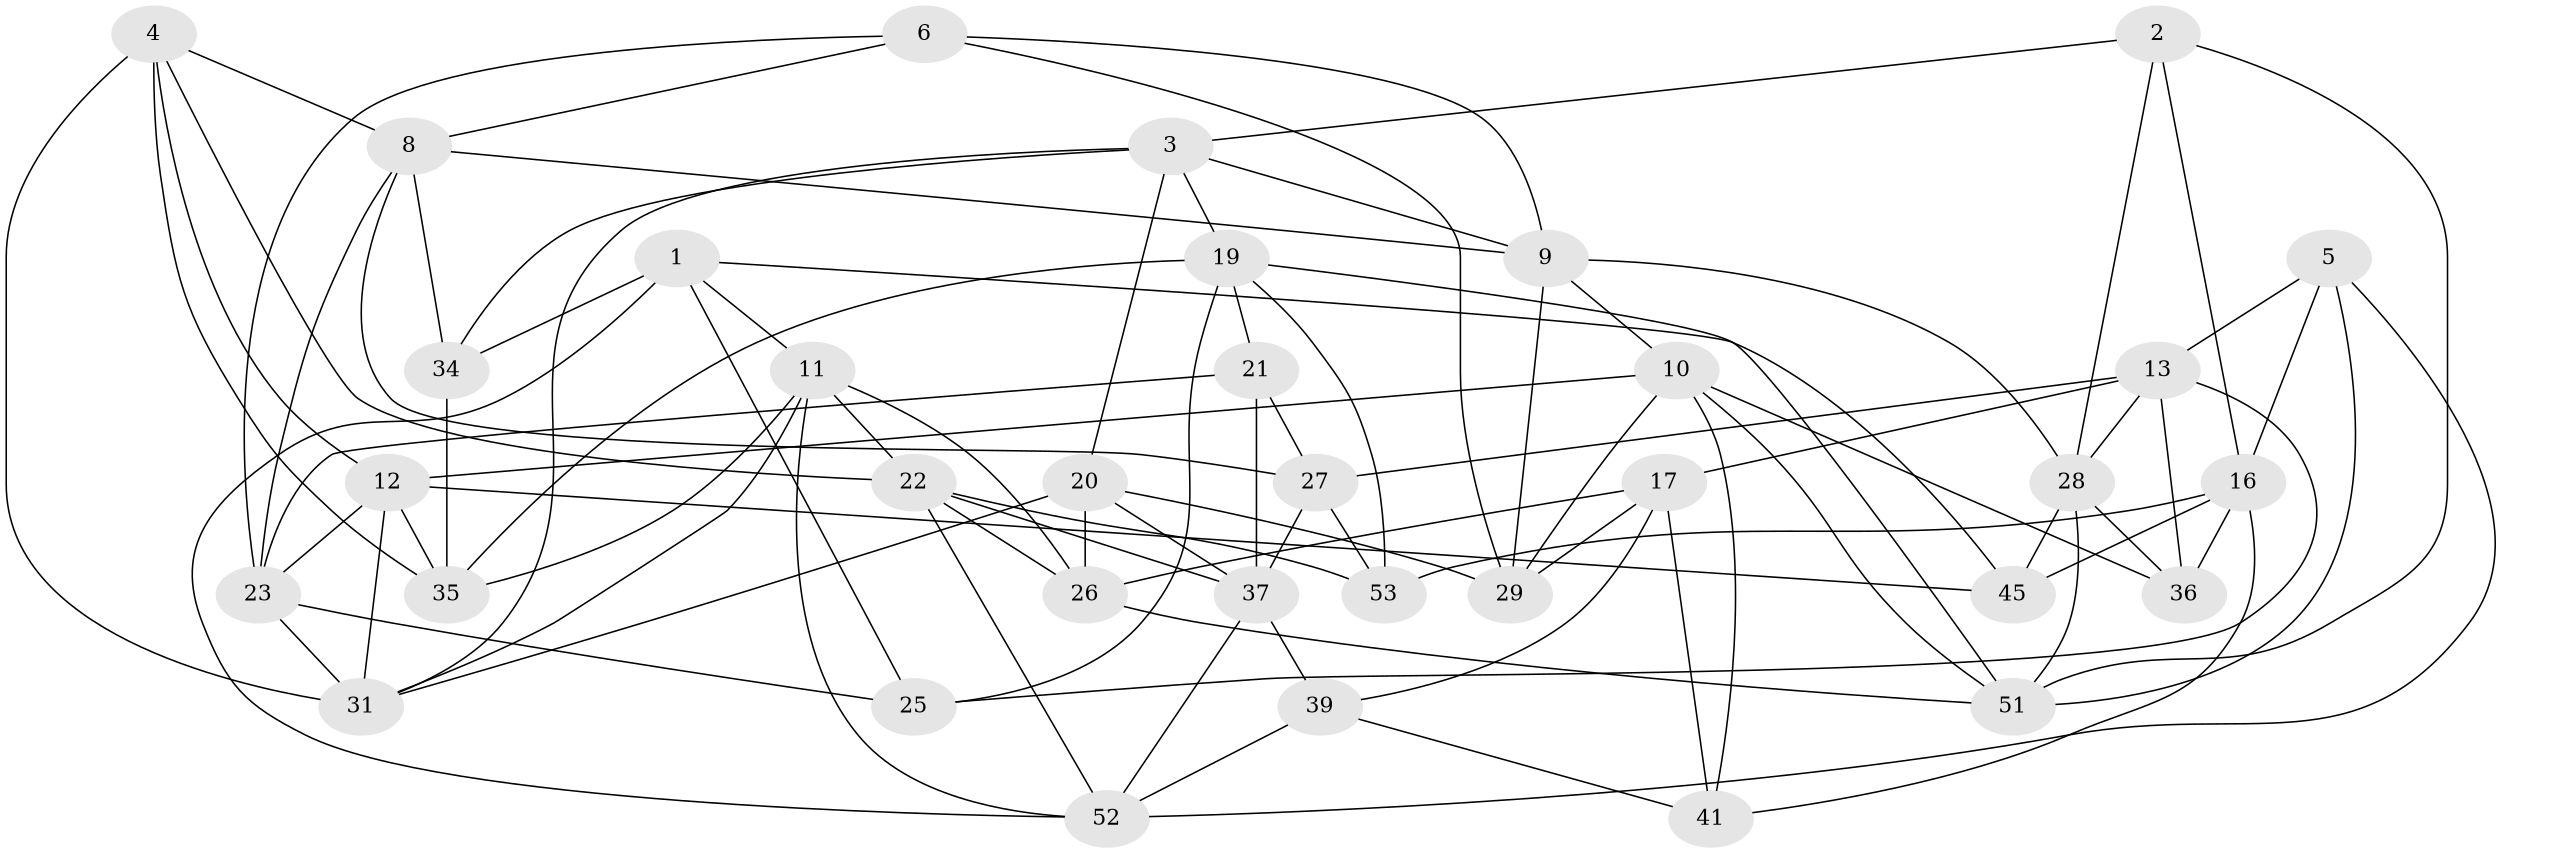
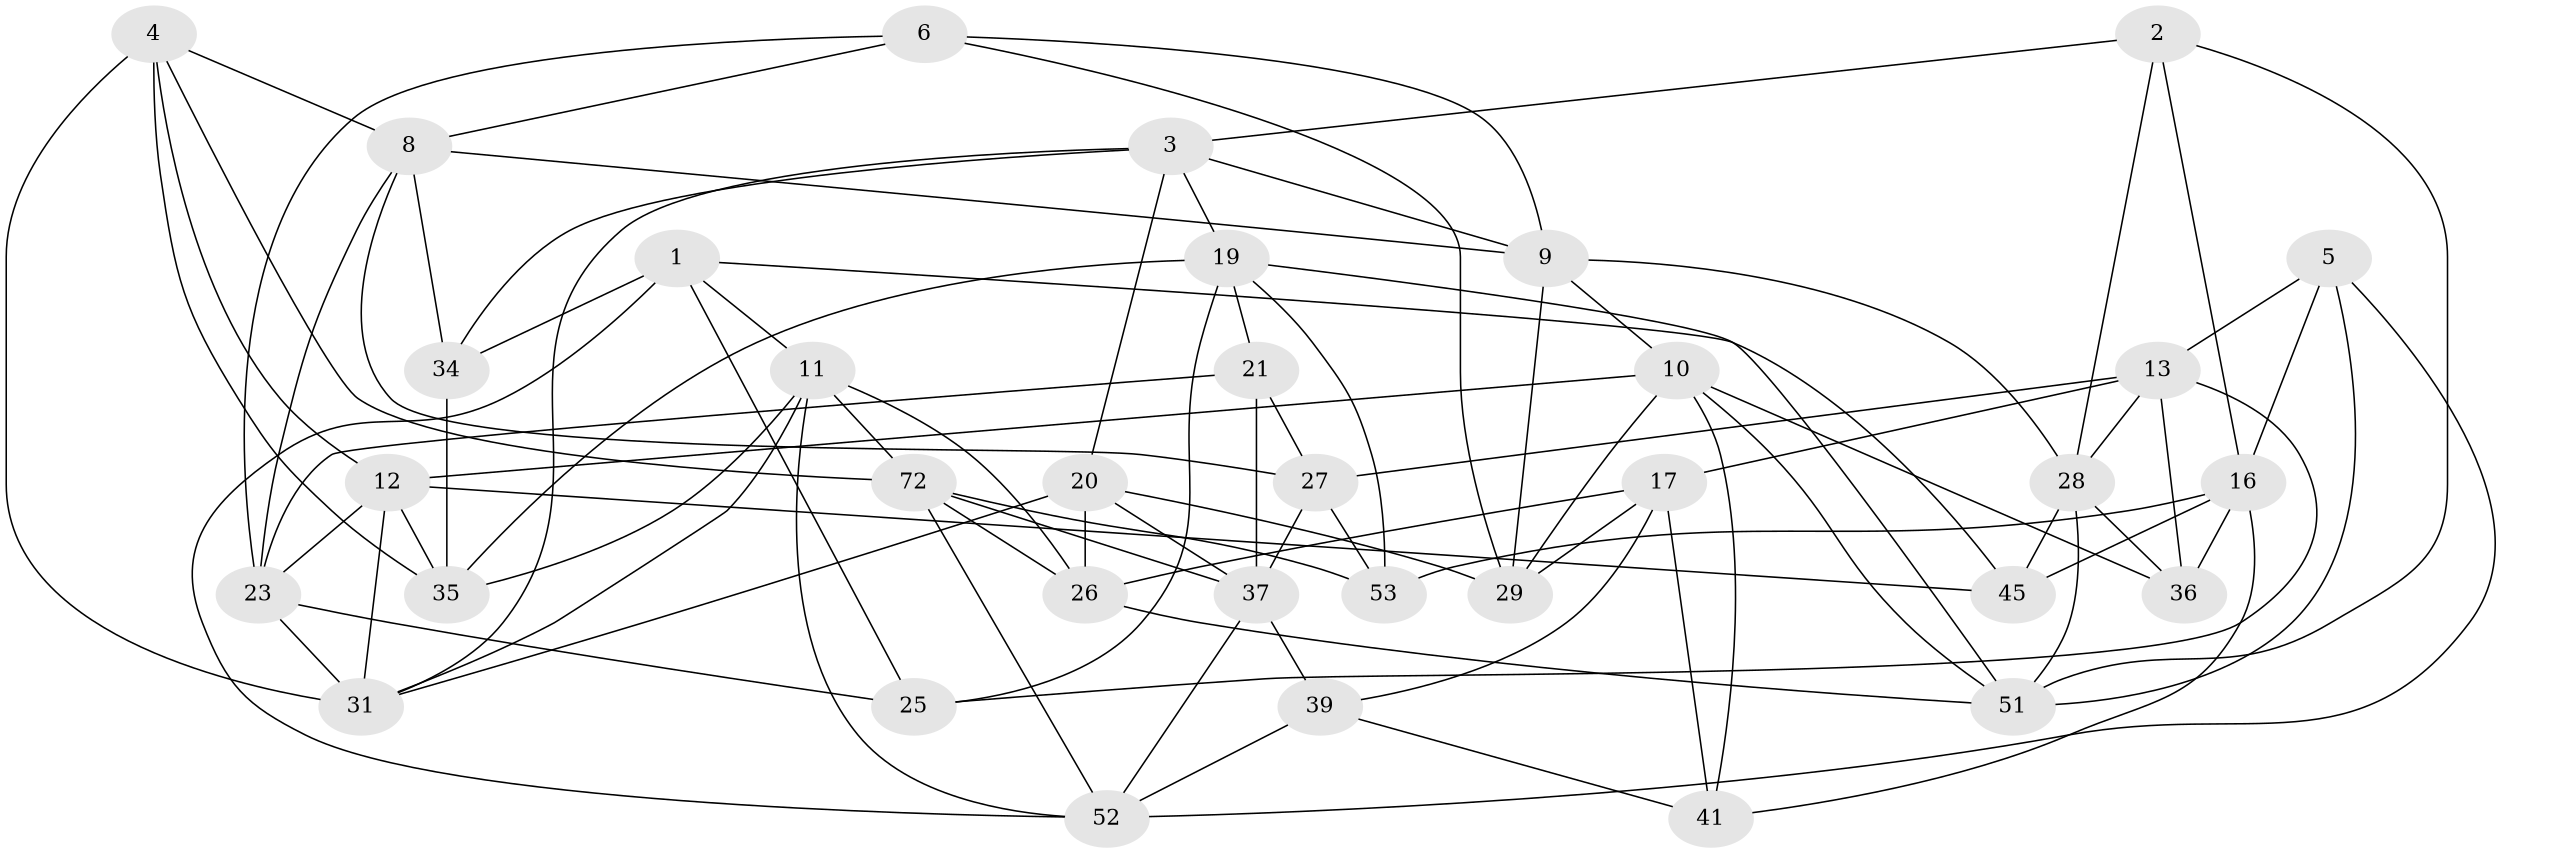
(914, 483) -> (914, 483)
